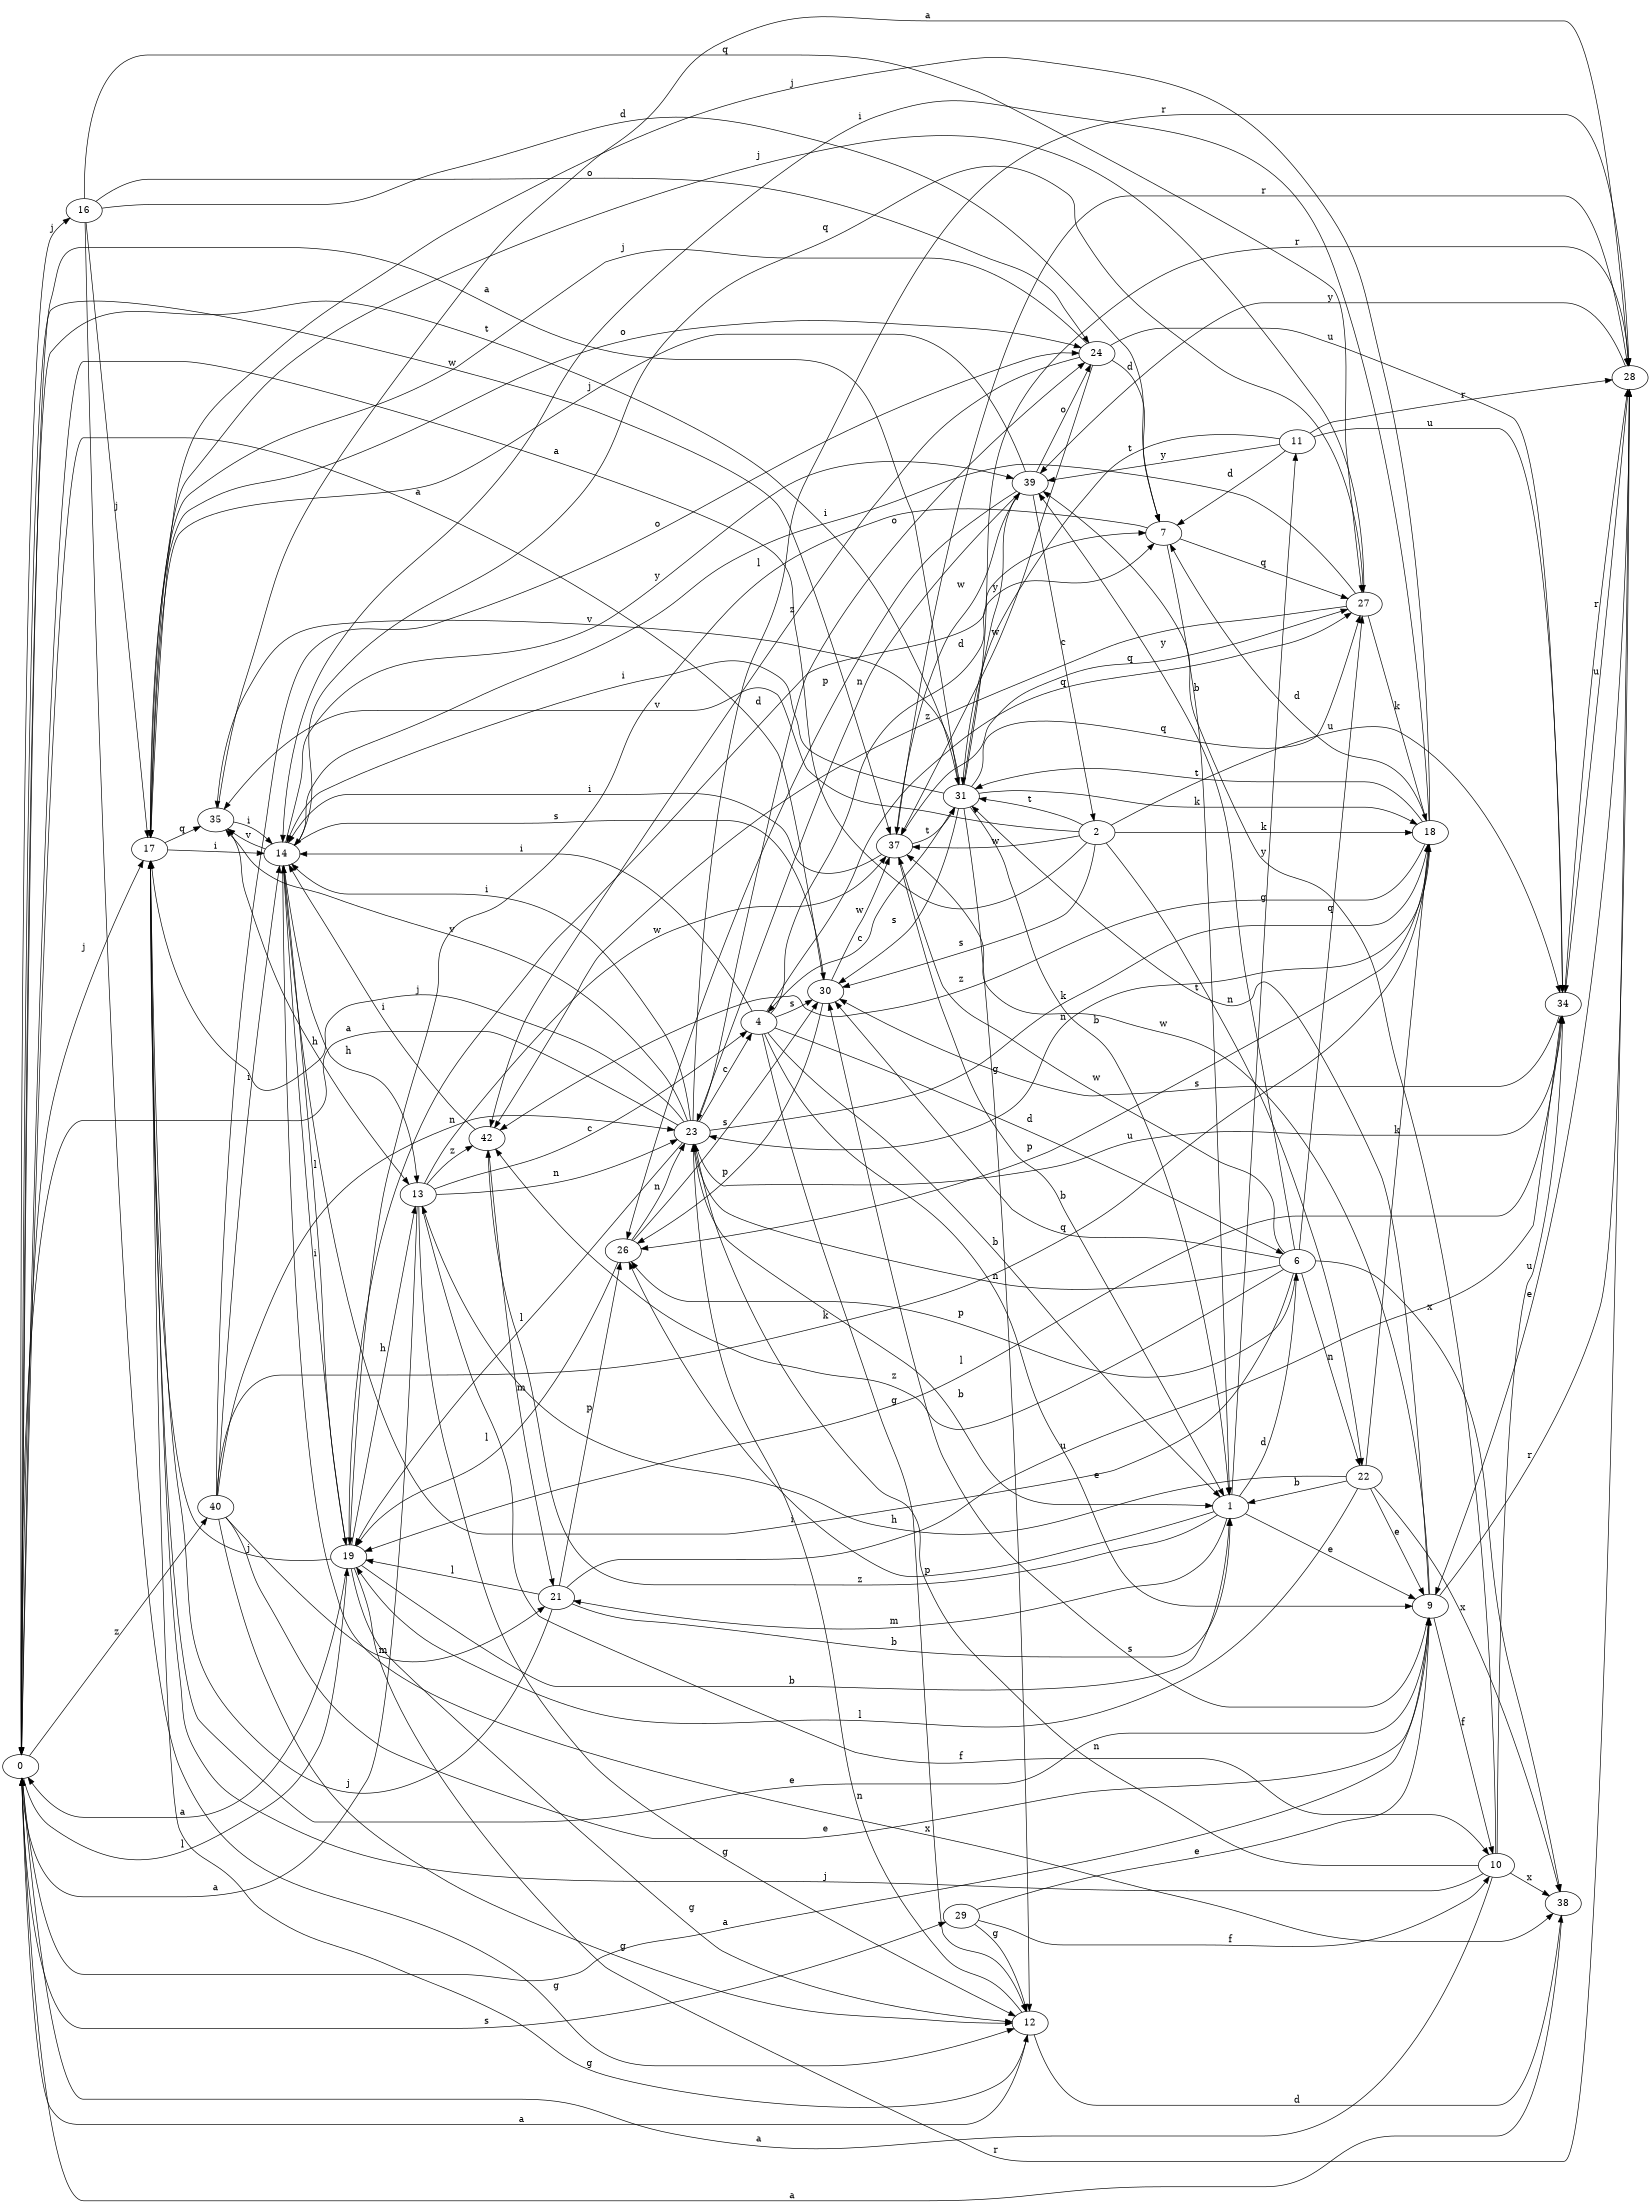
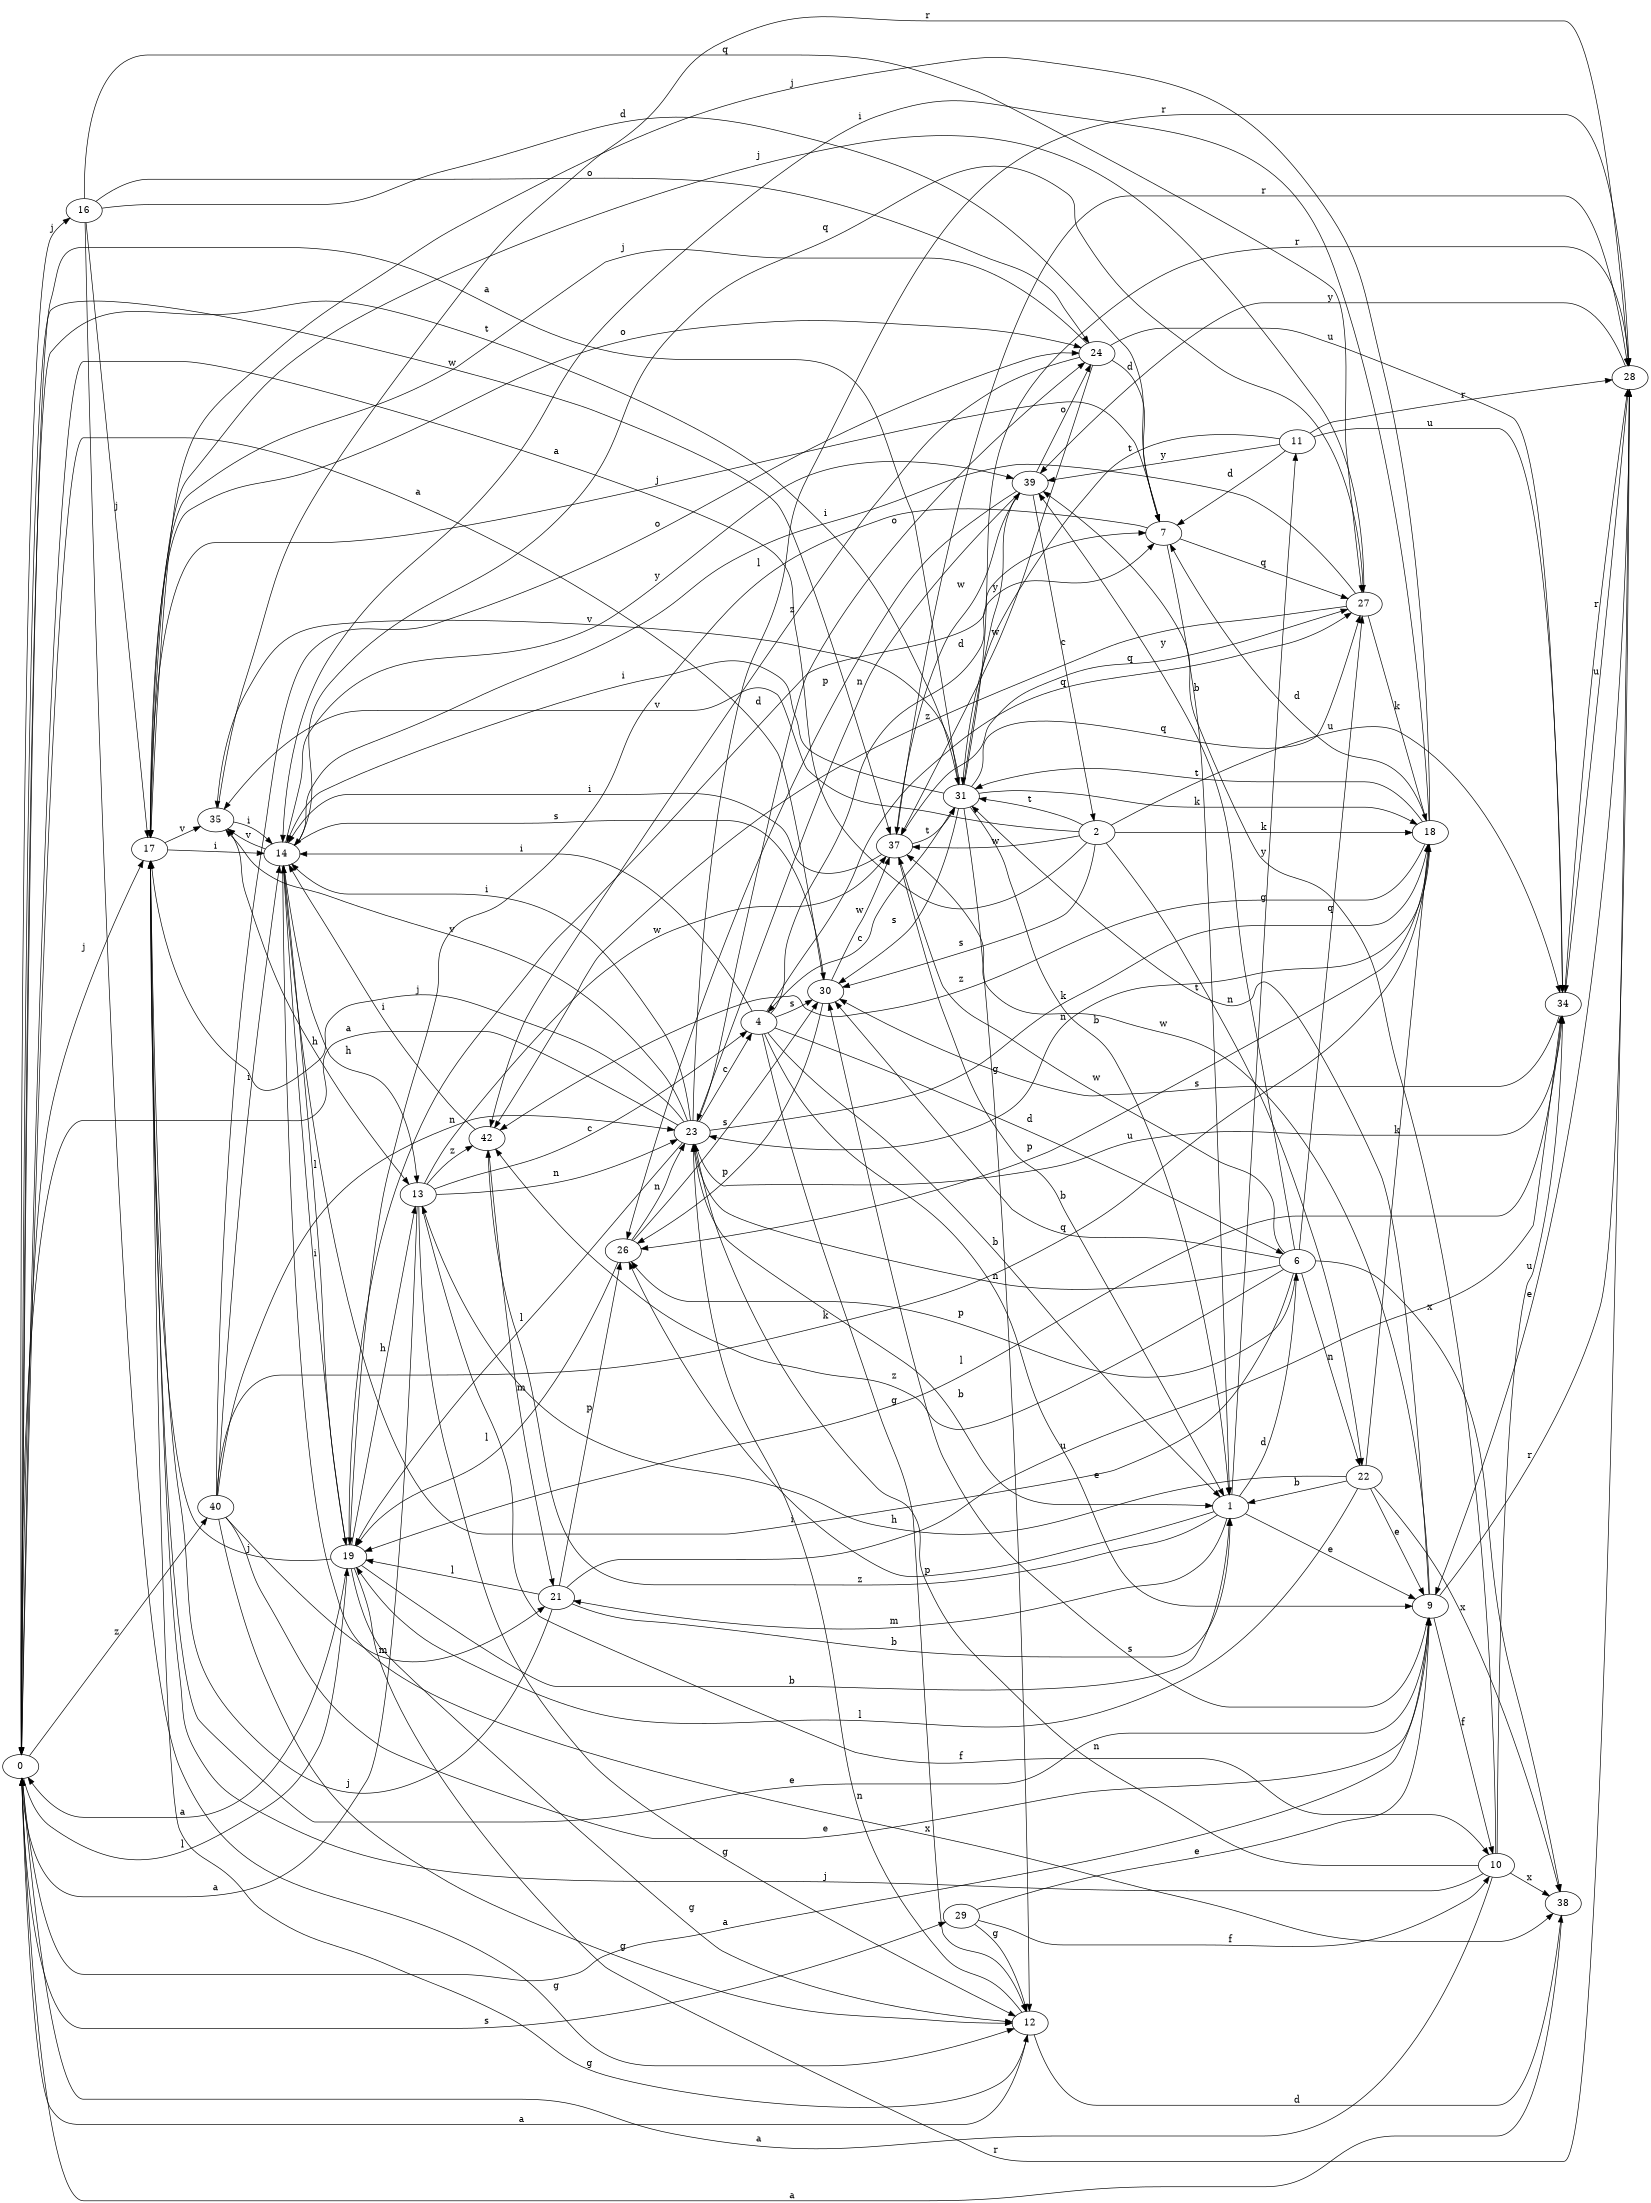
(928, 16) -> (928, 16)
(495, 453) -> (607, 497)
(183, 829) -> (183, 829)
